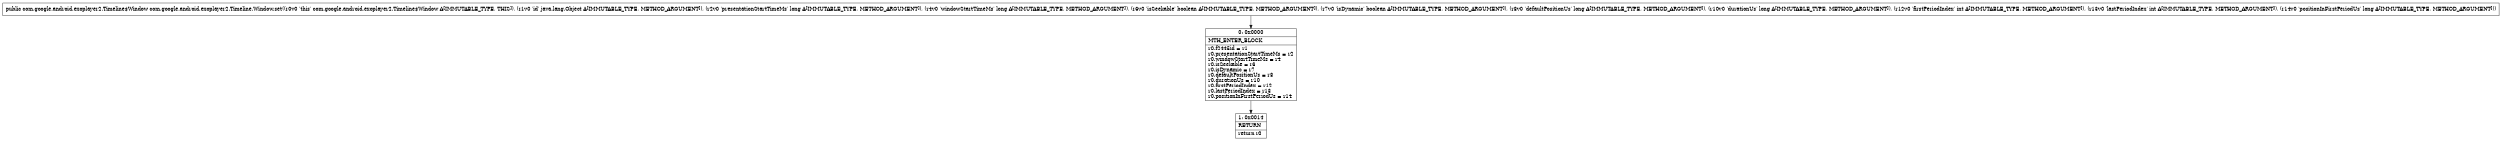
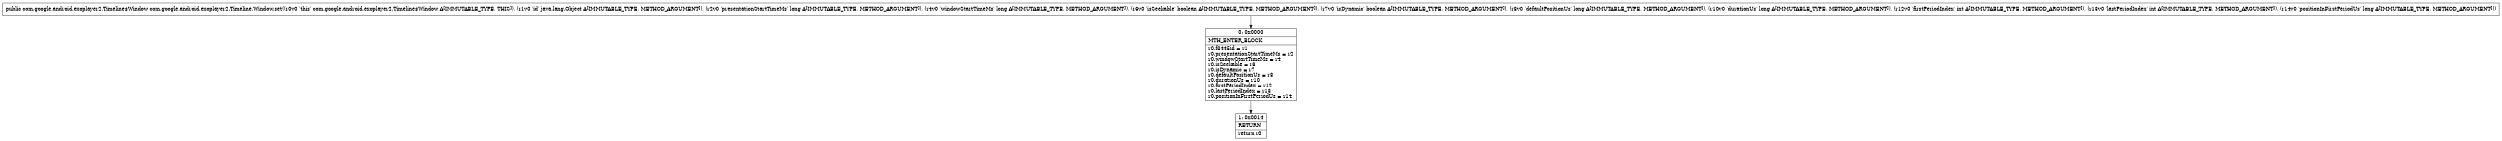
(1228, 49) -> (1228, 49)
